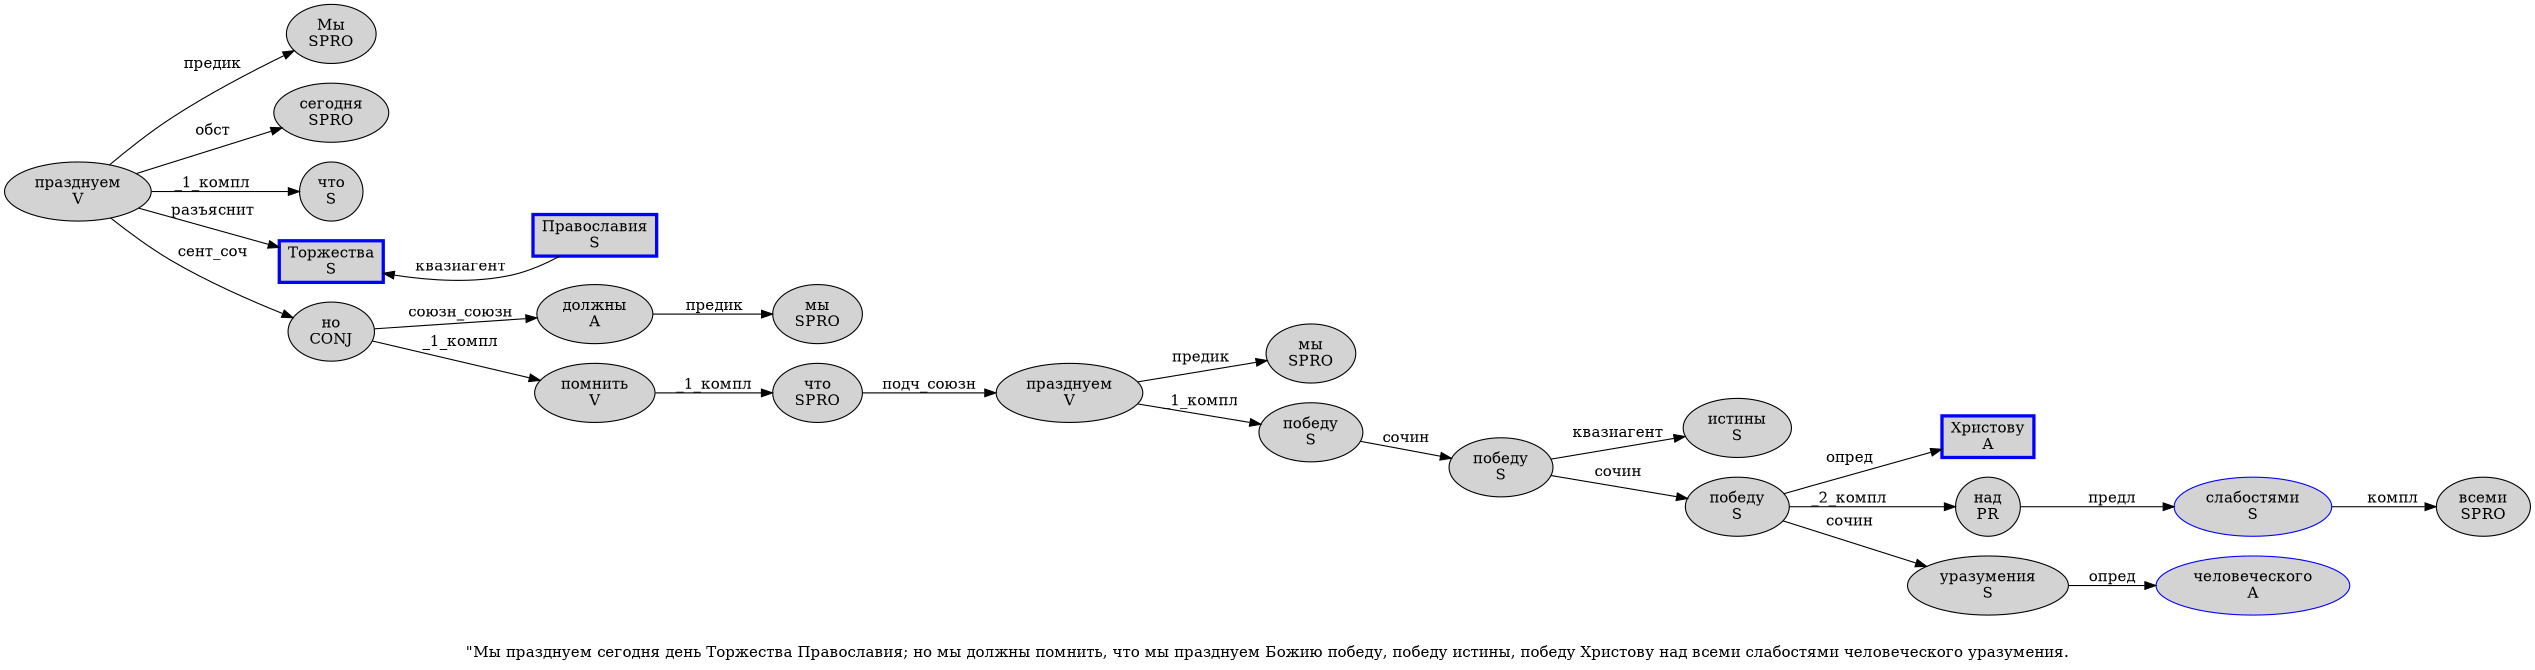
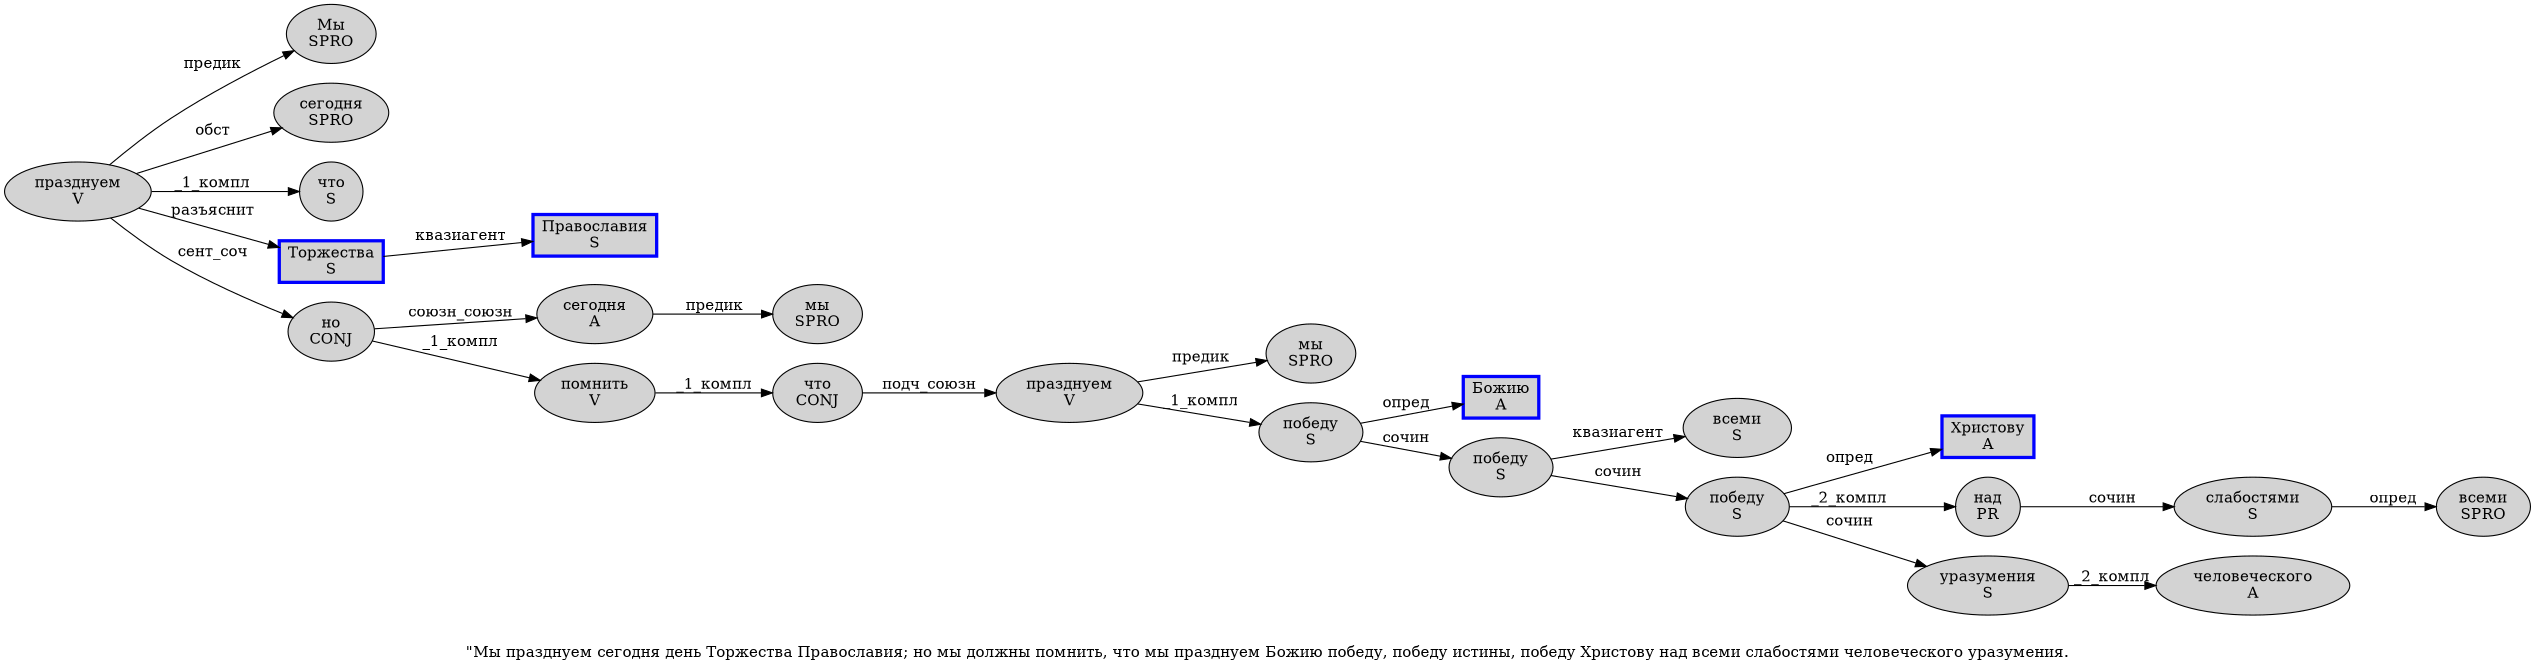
(479, 280) -> (453, 249)
(595, 314) -> (595, 314)
(818, 393) -> (818, 393)
none -> (1501, 397)
(1737, 428) -> (1737, 428)
(2112, 499) -> (2112, 499)
(2393, 499) -> (2393, 499)
(2253, 507) -> (2253, 507)
(2112, 577) -> (2112, 577)
(2253, 586) -> (2253, 586)
